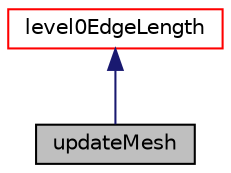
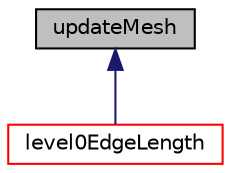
(115, 97) -> (115, 97)
